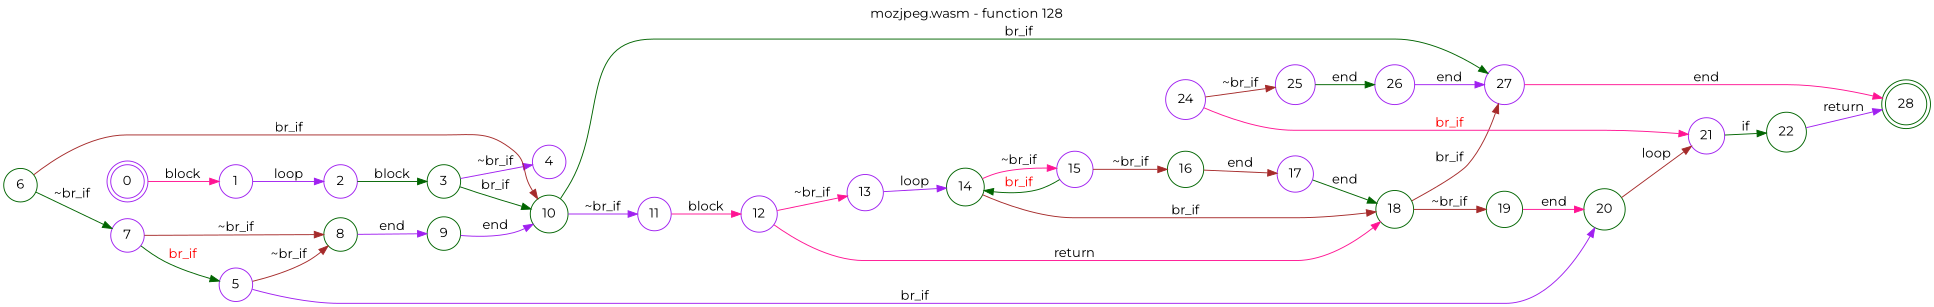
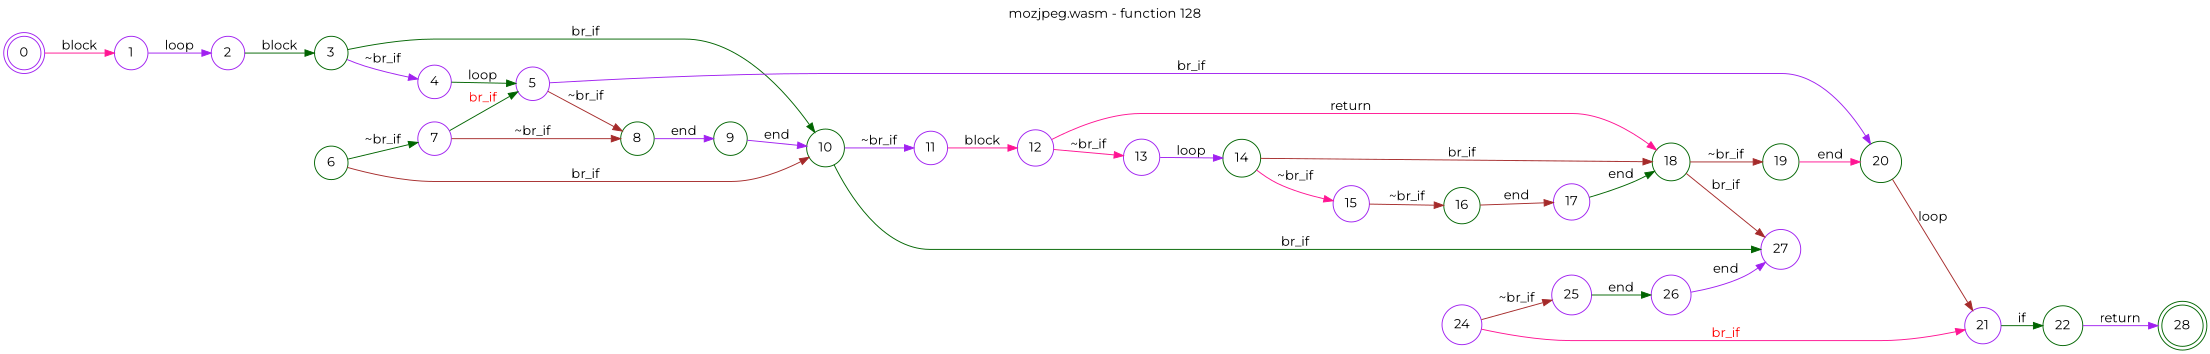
none -> (479, 83)
(1699, 85) -> none
(1028, 192) -> none
